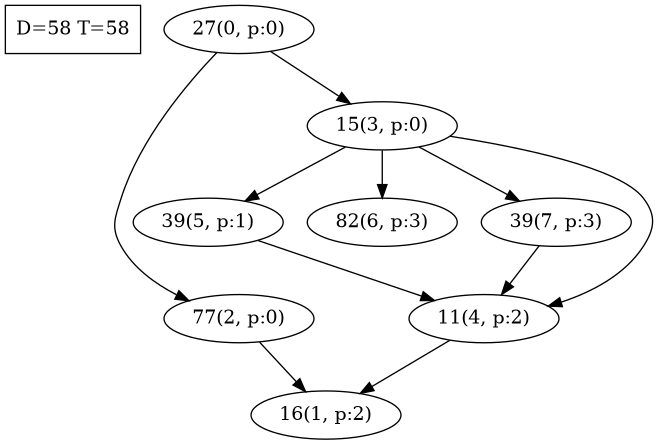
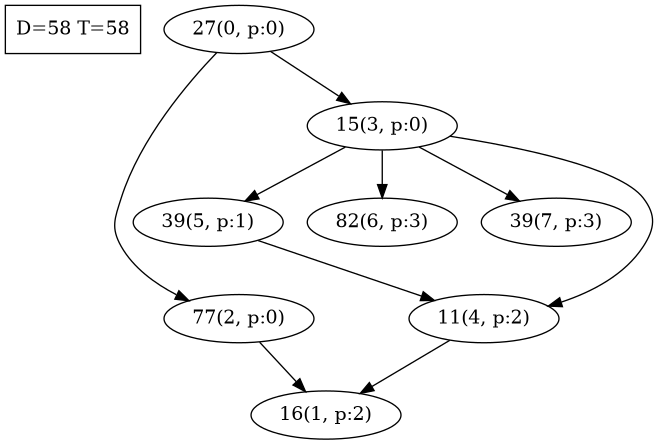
(524, 265) -> none
